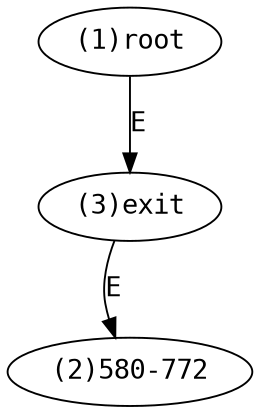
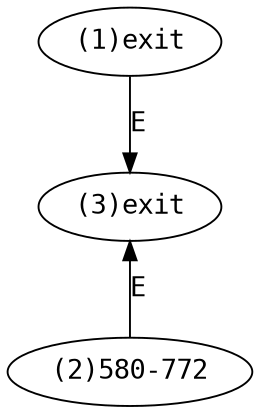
(130, 42) -> (130, 42)
(105, 280) -> (130, 299)
